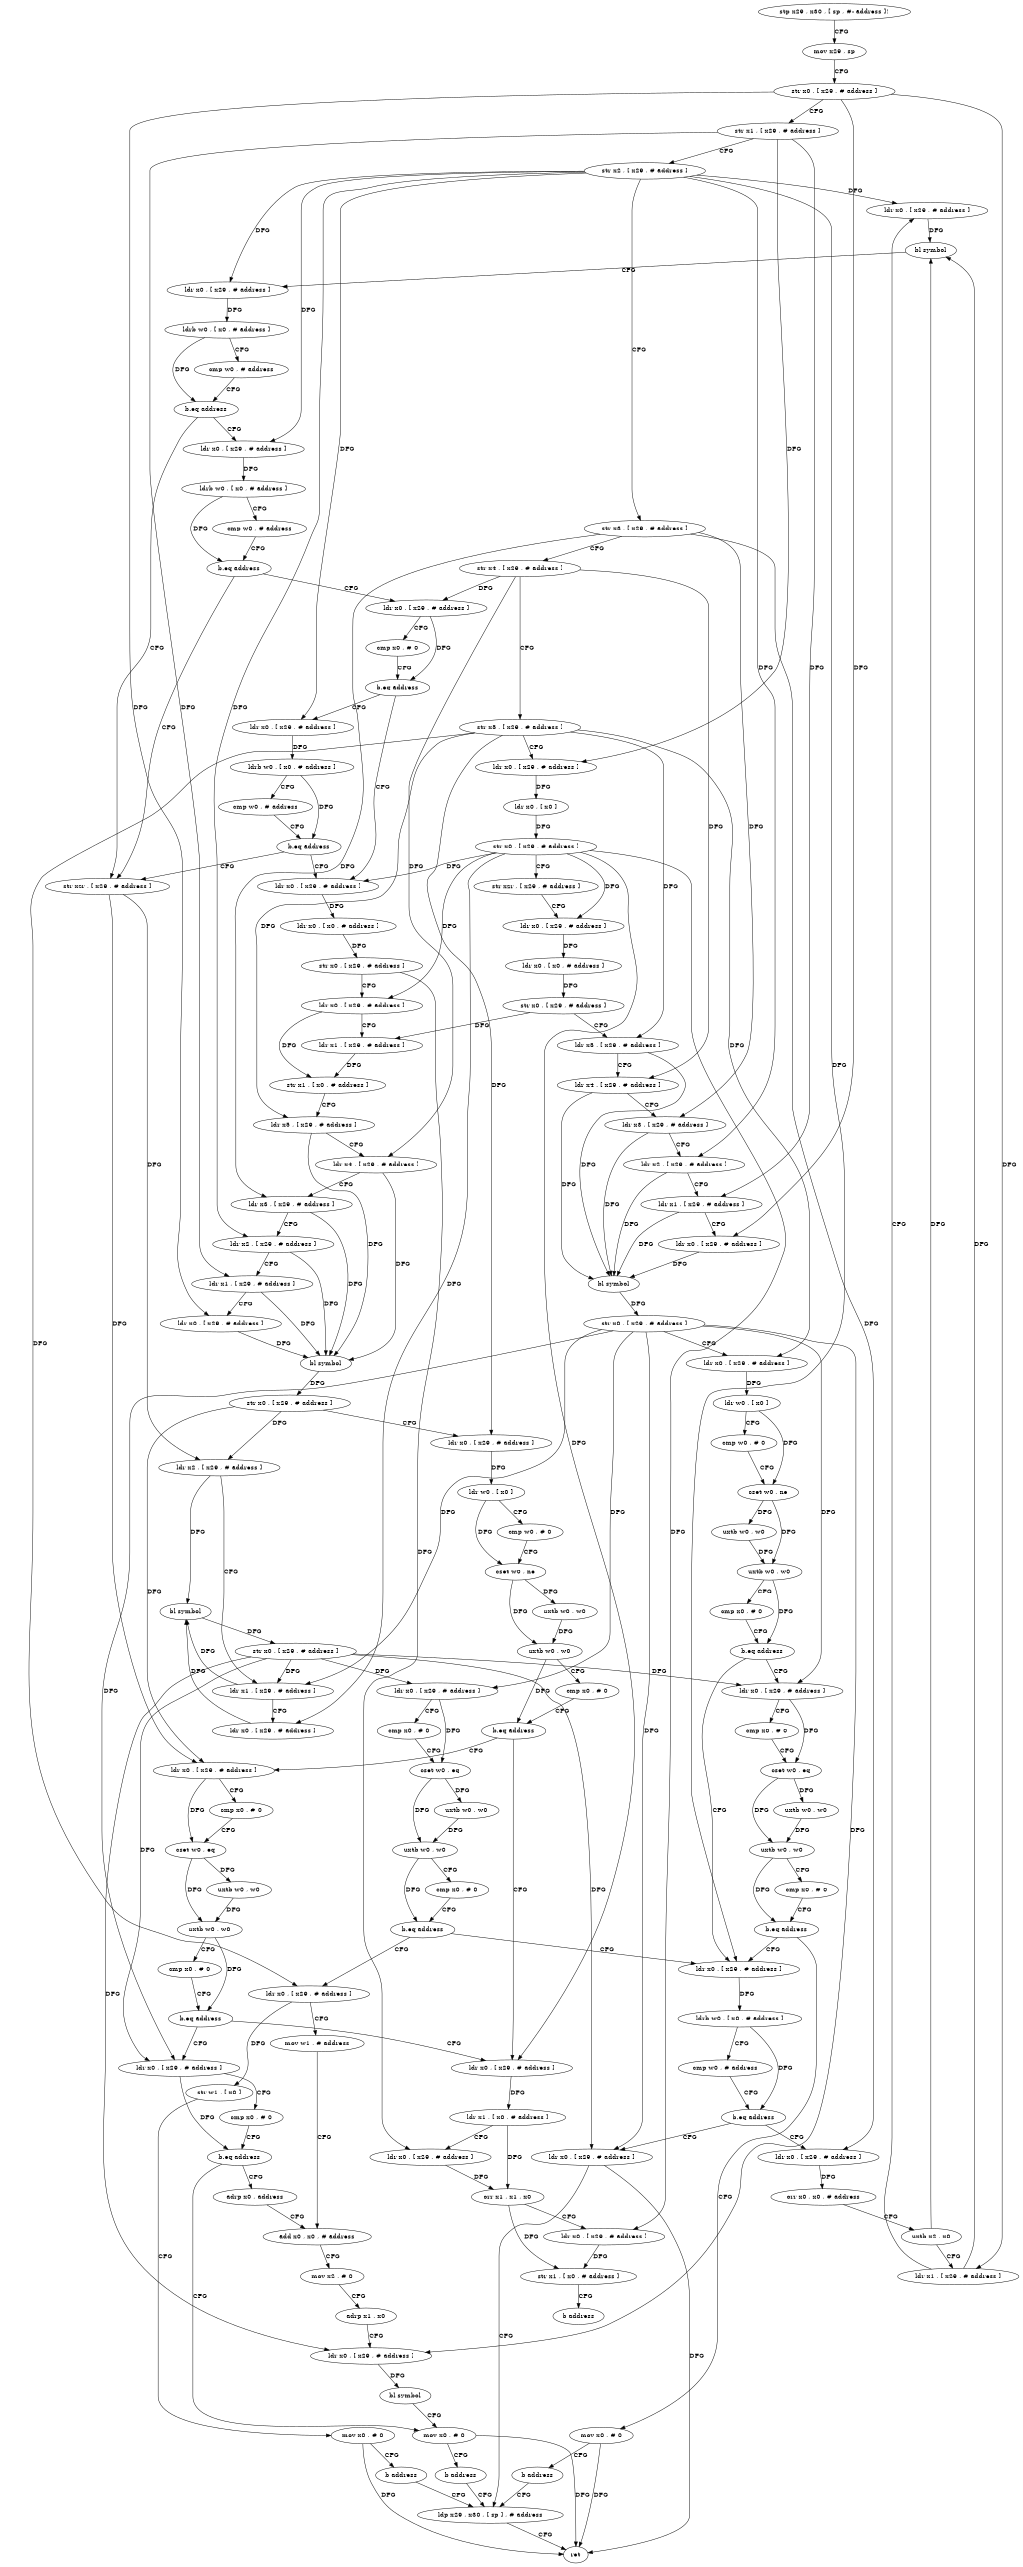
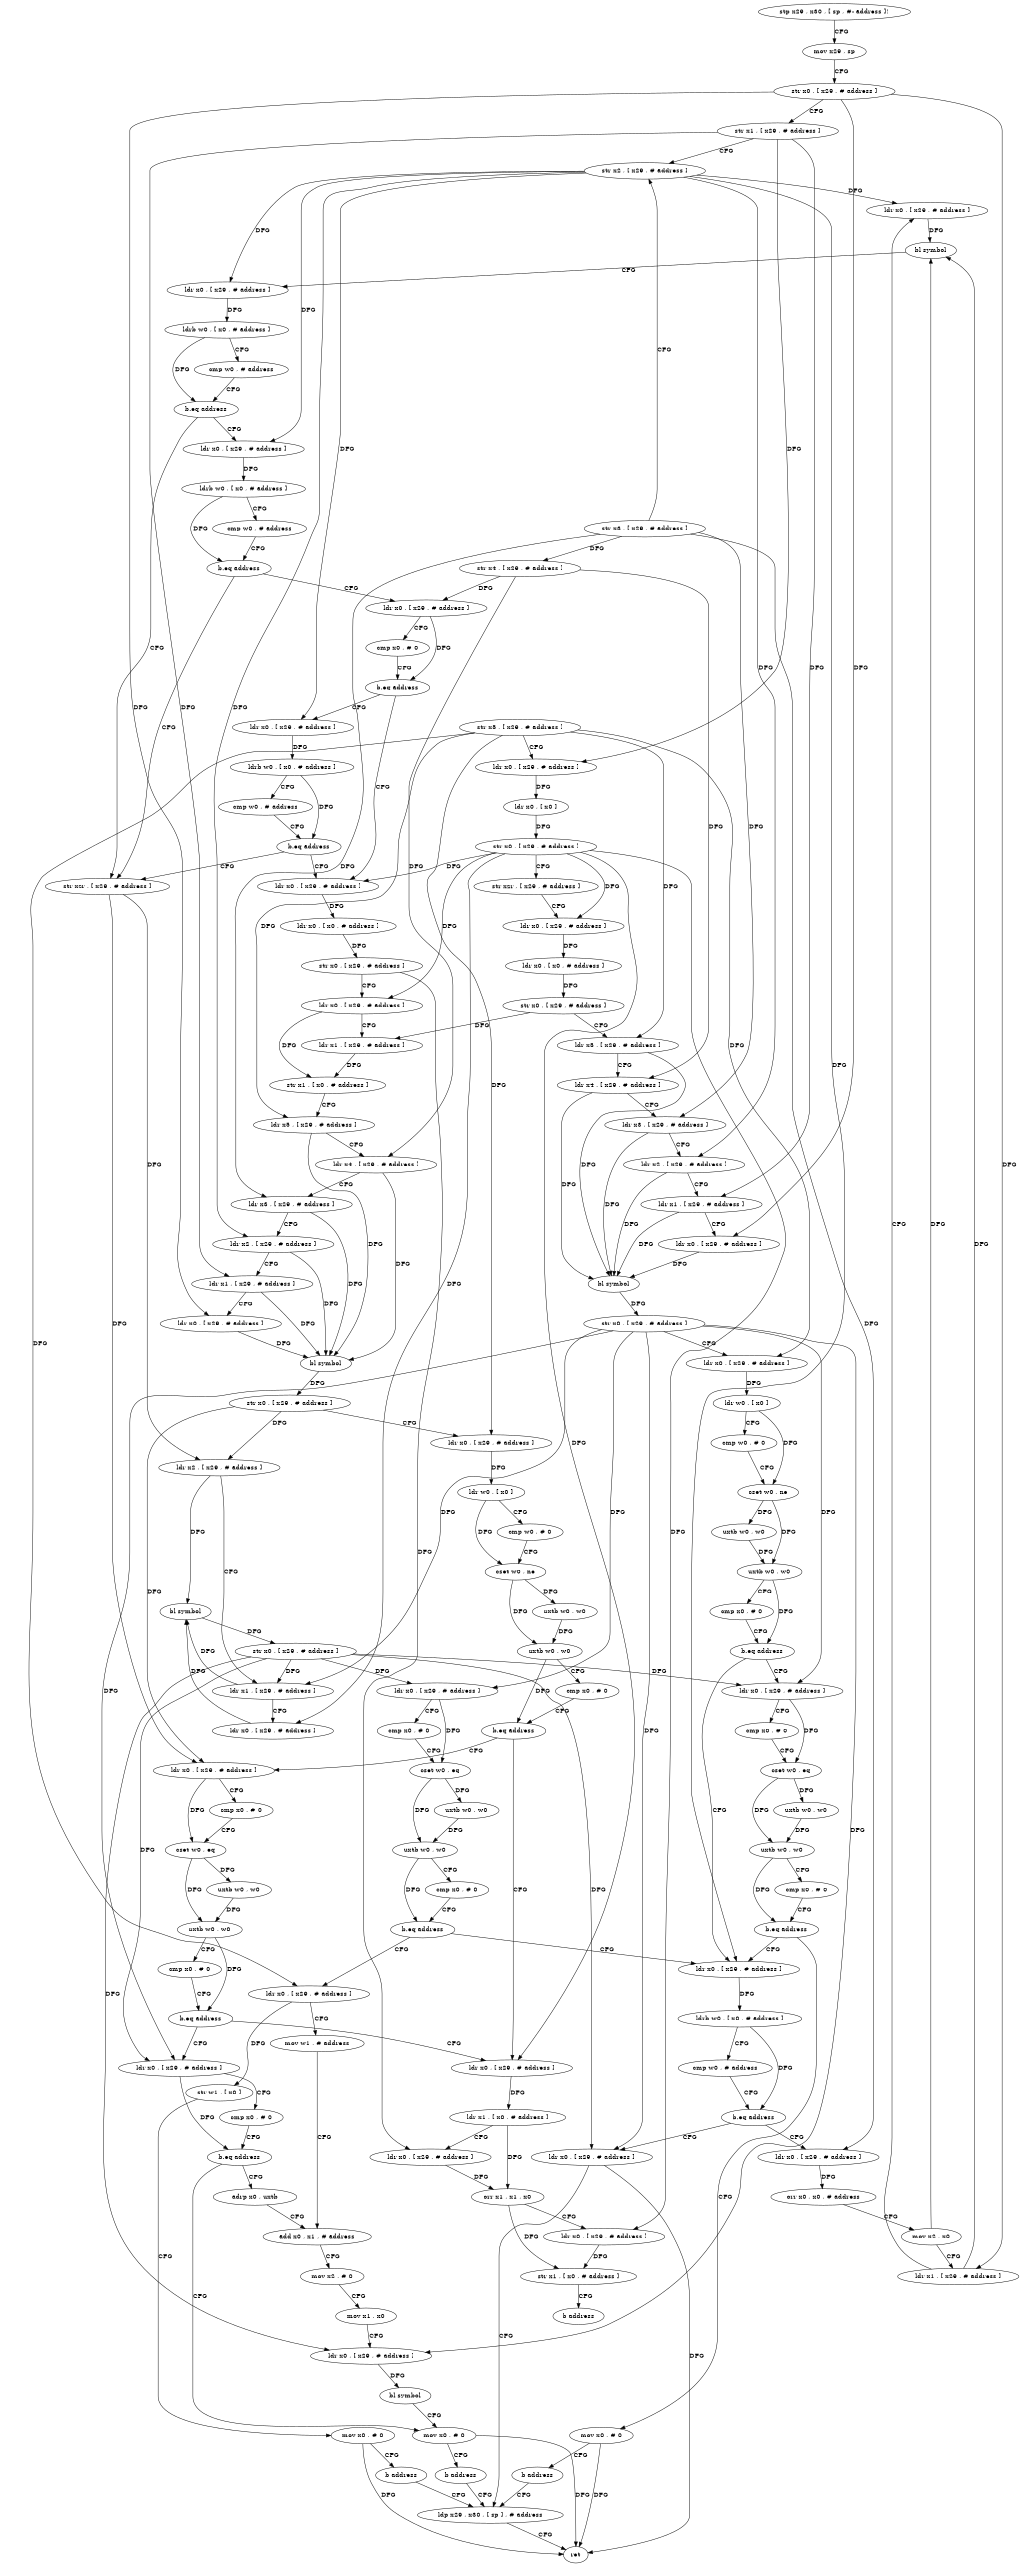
(632, 347) -> (657, 352)
(597, 549) -> (597, 549)
(520, 646) -> none
(255, 2197) -> (255, 2197)
(317, 2237) -> (317, 2237)
(931, 2237) -> (931, 2237)
(366, 2316) -> (366, 2316)
